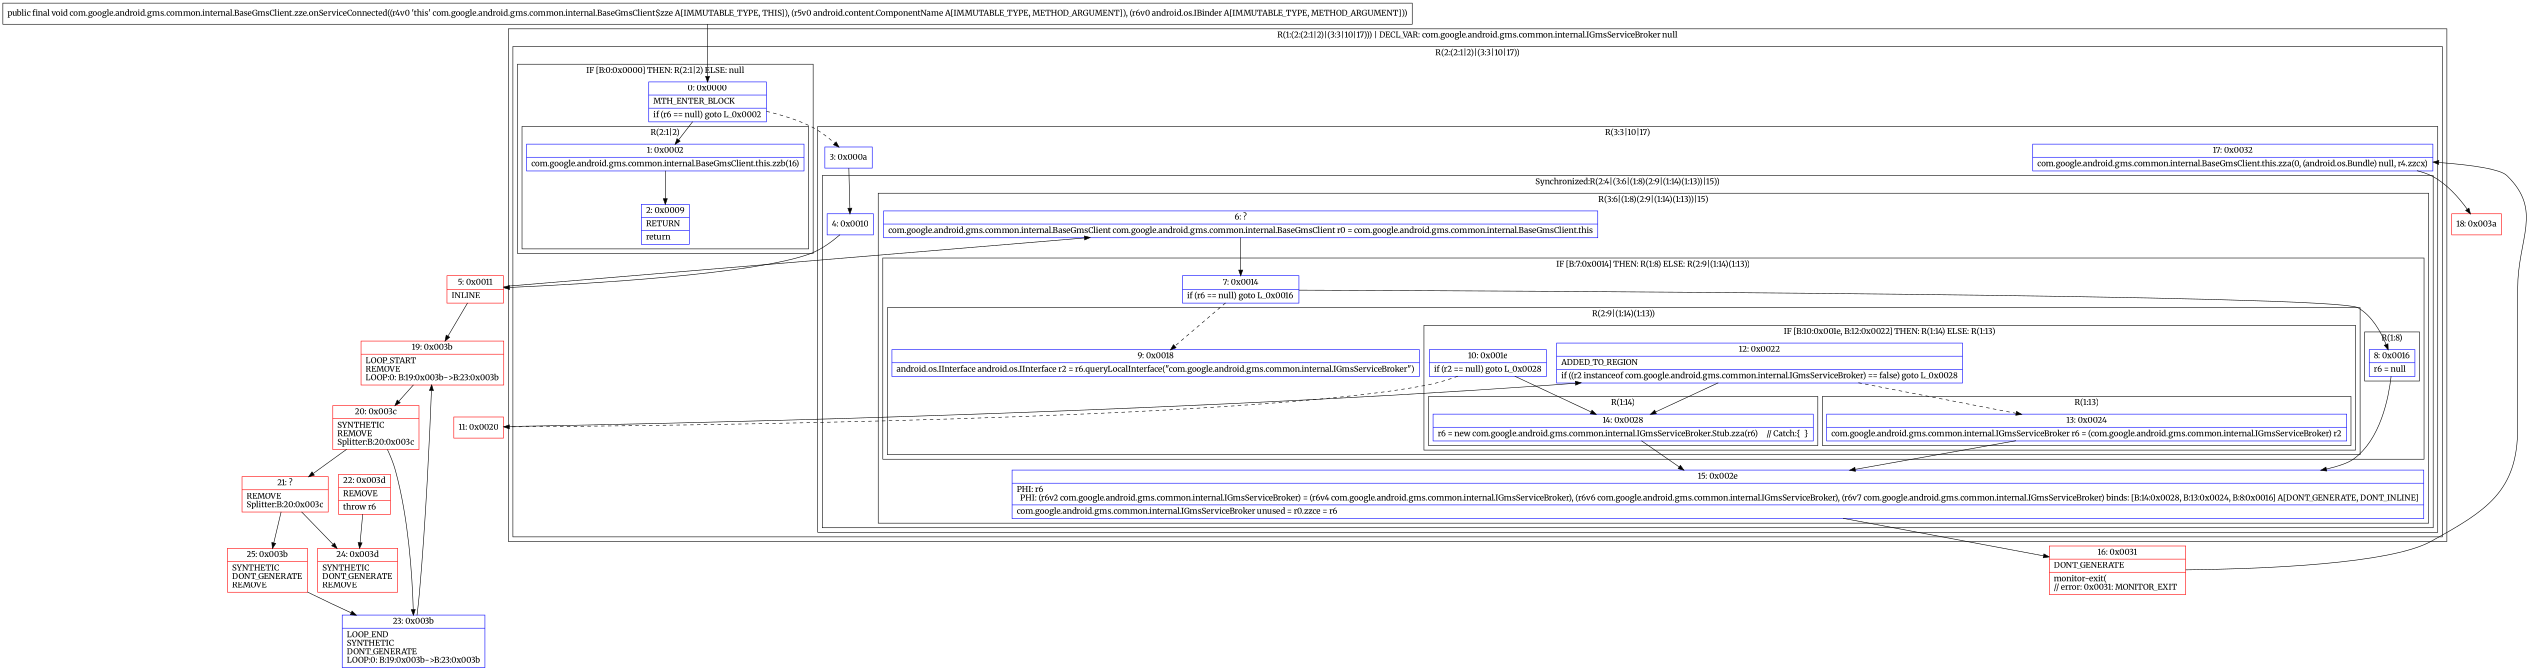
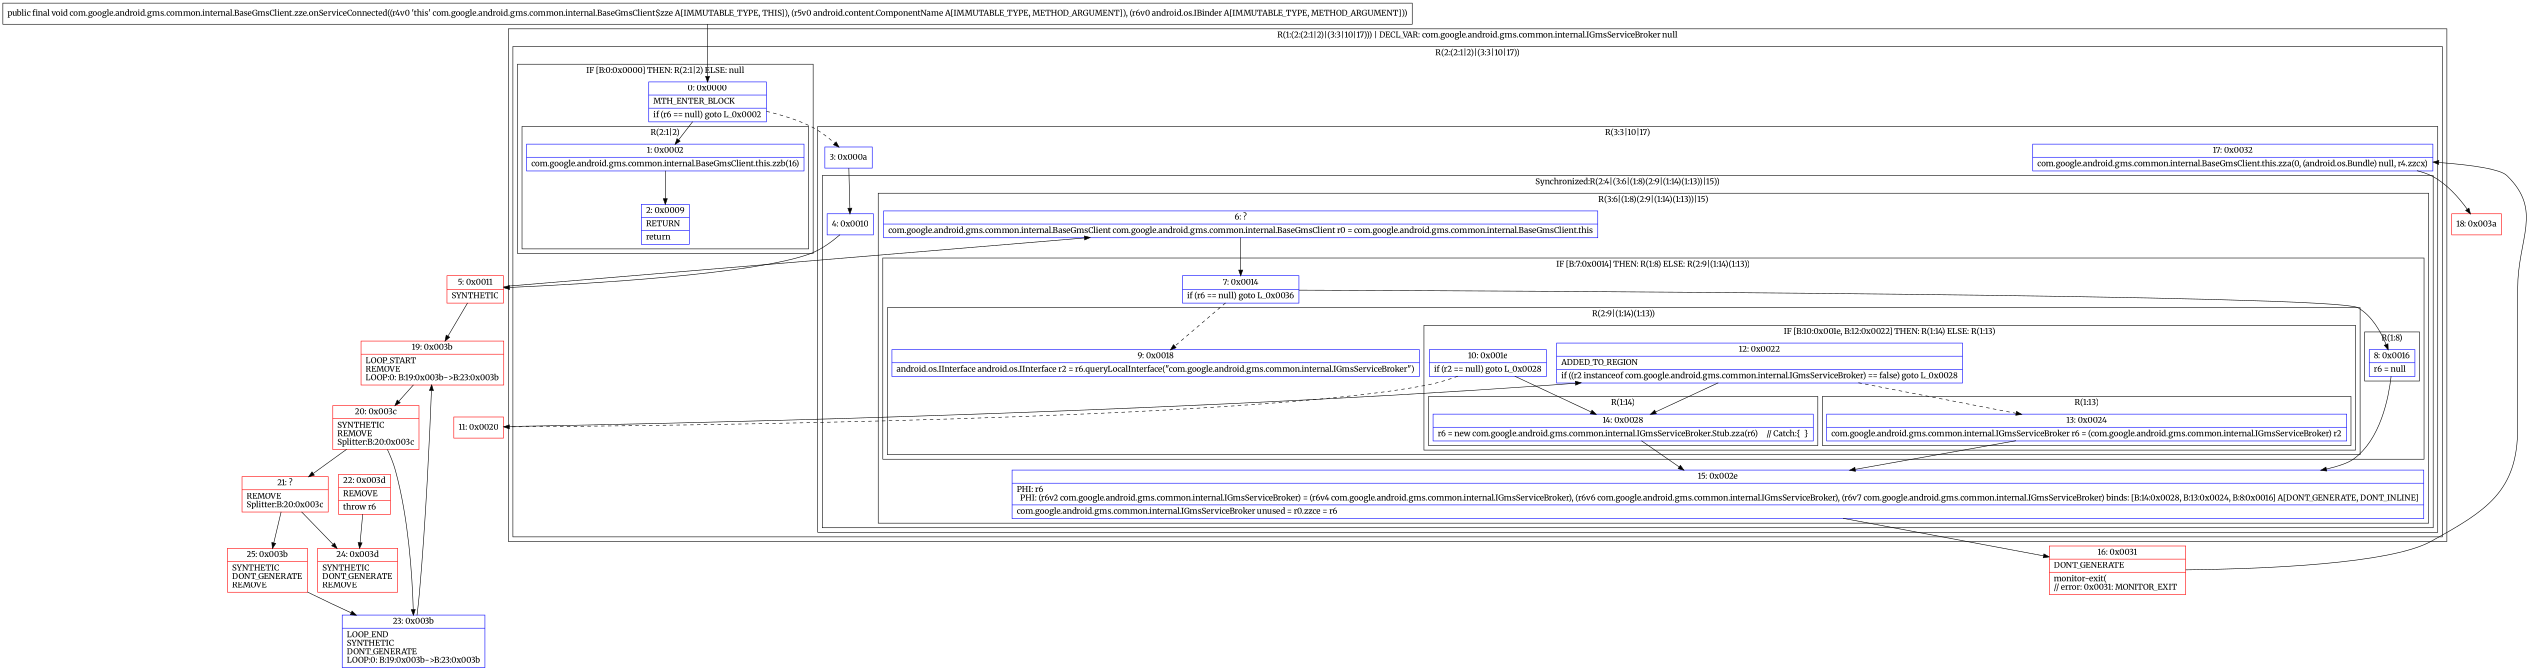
(466, 296) -> (475, 296)
(1240, 296) -> (1241, 296)
